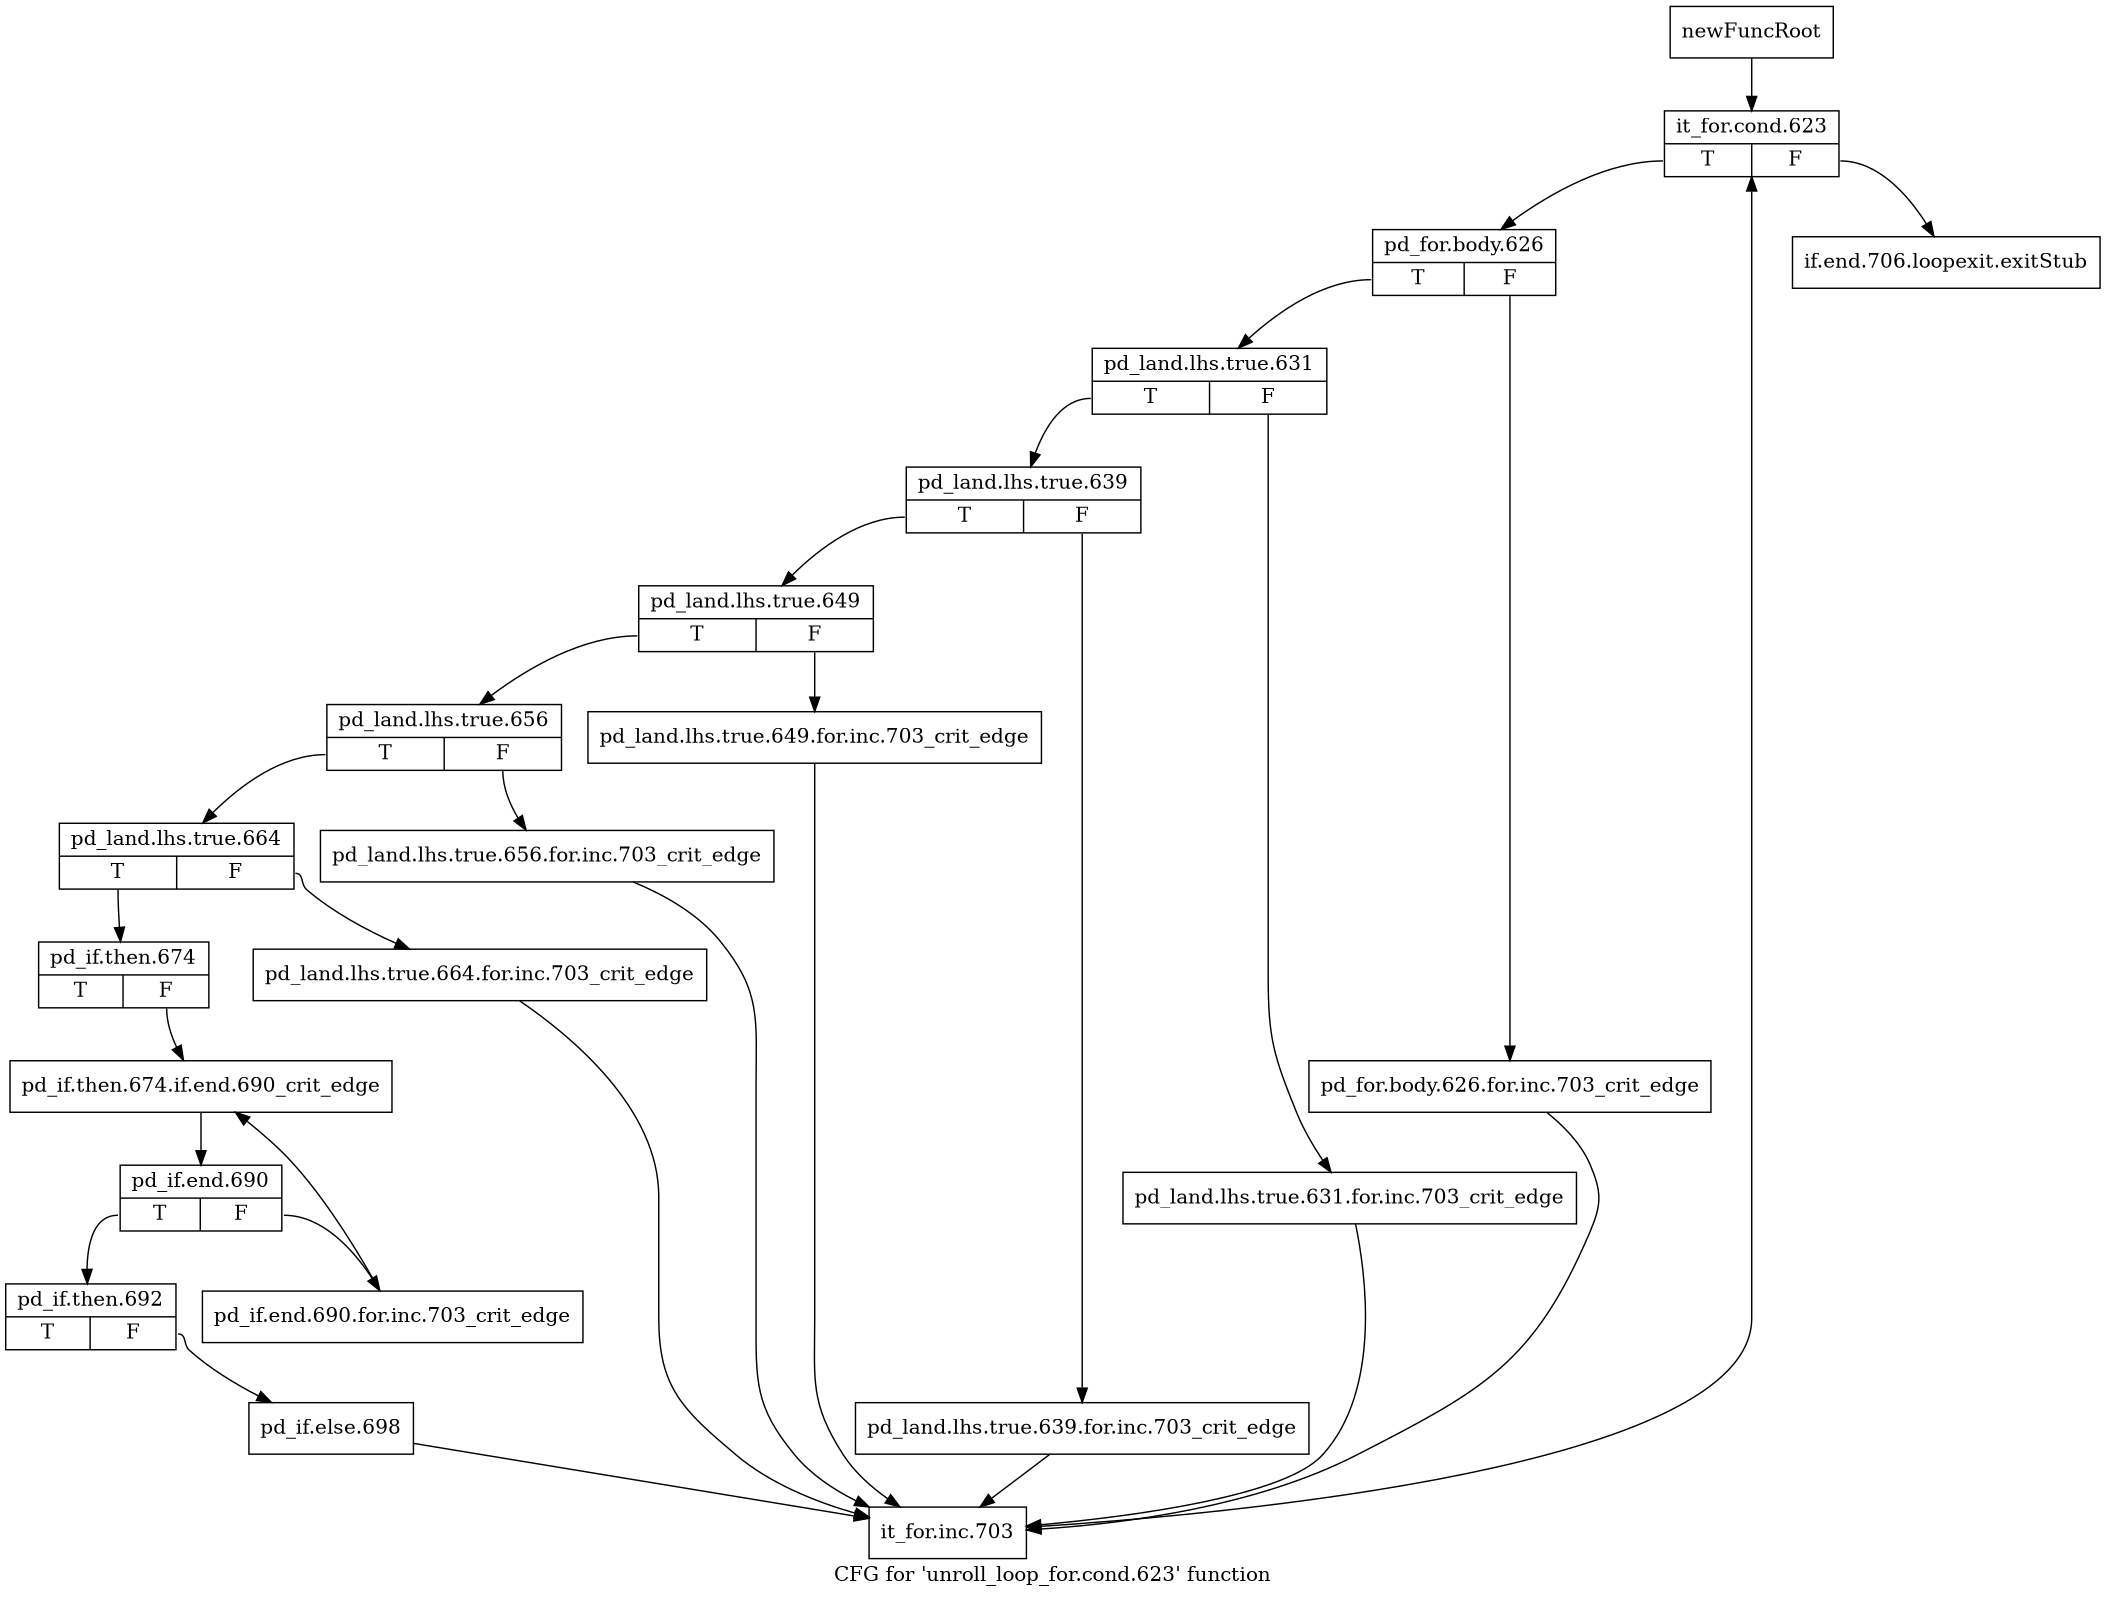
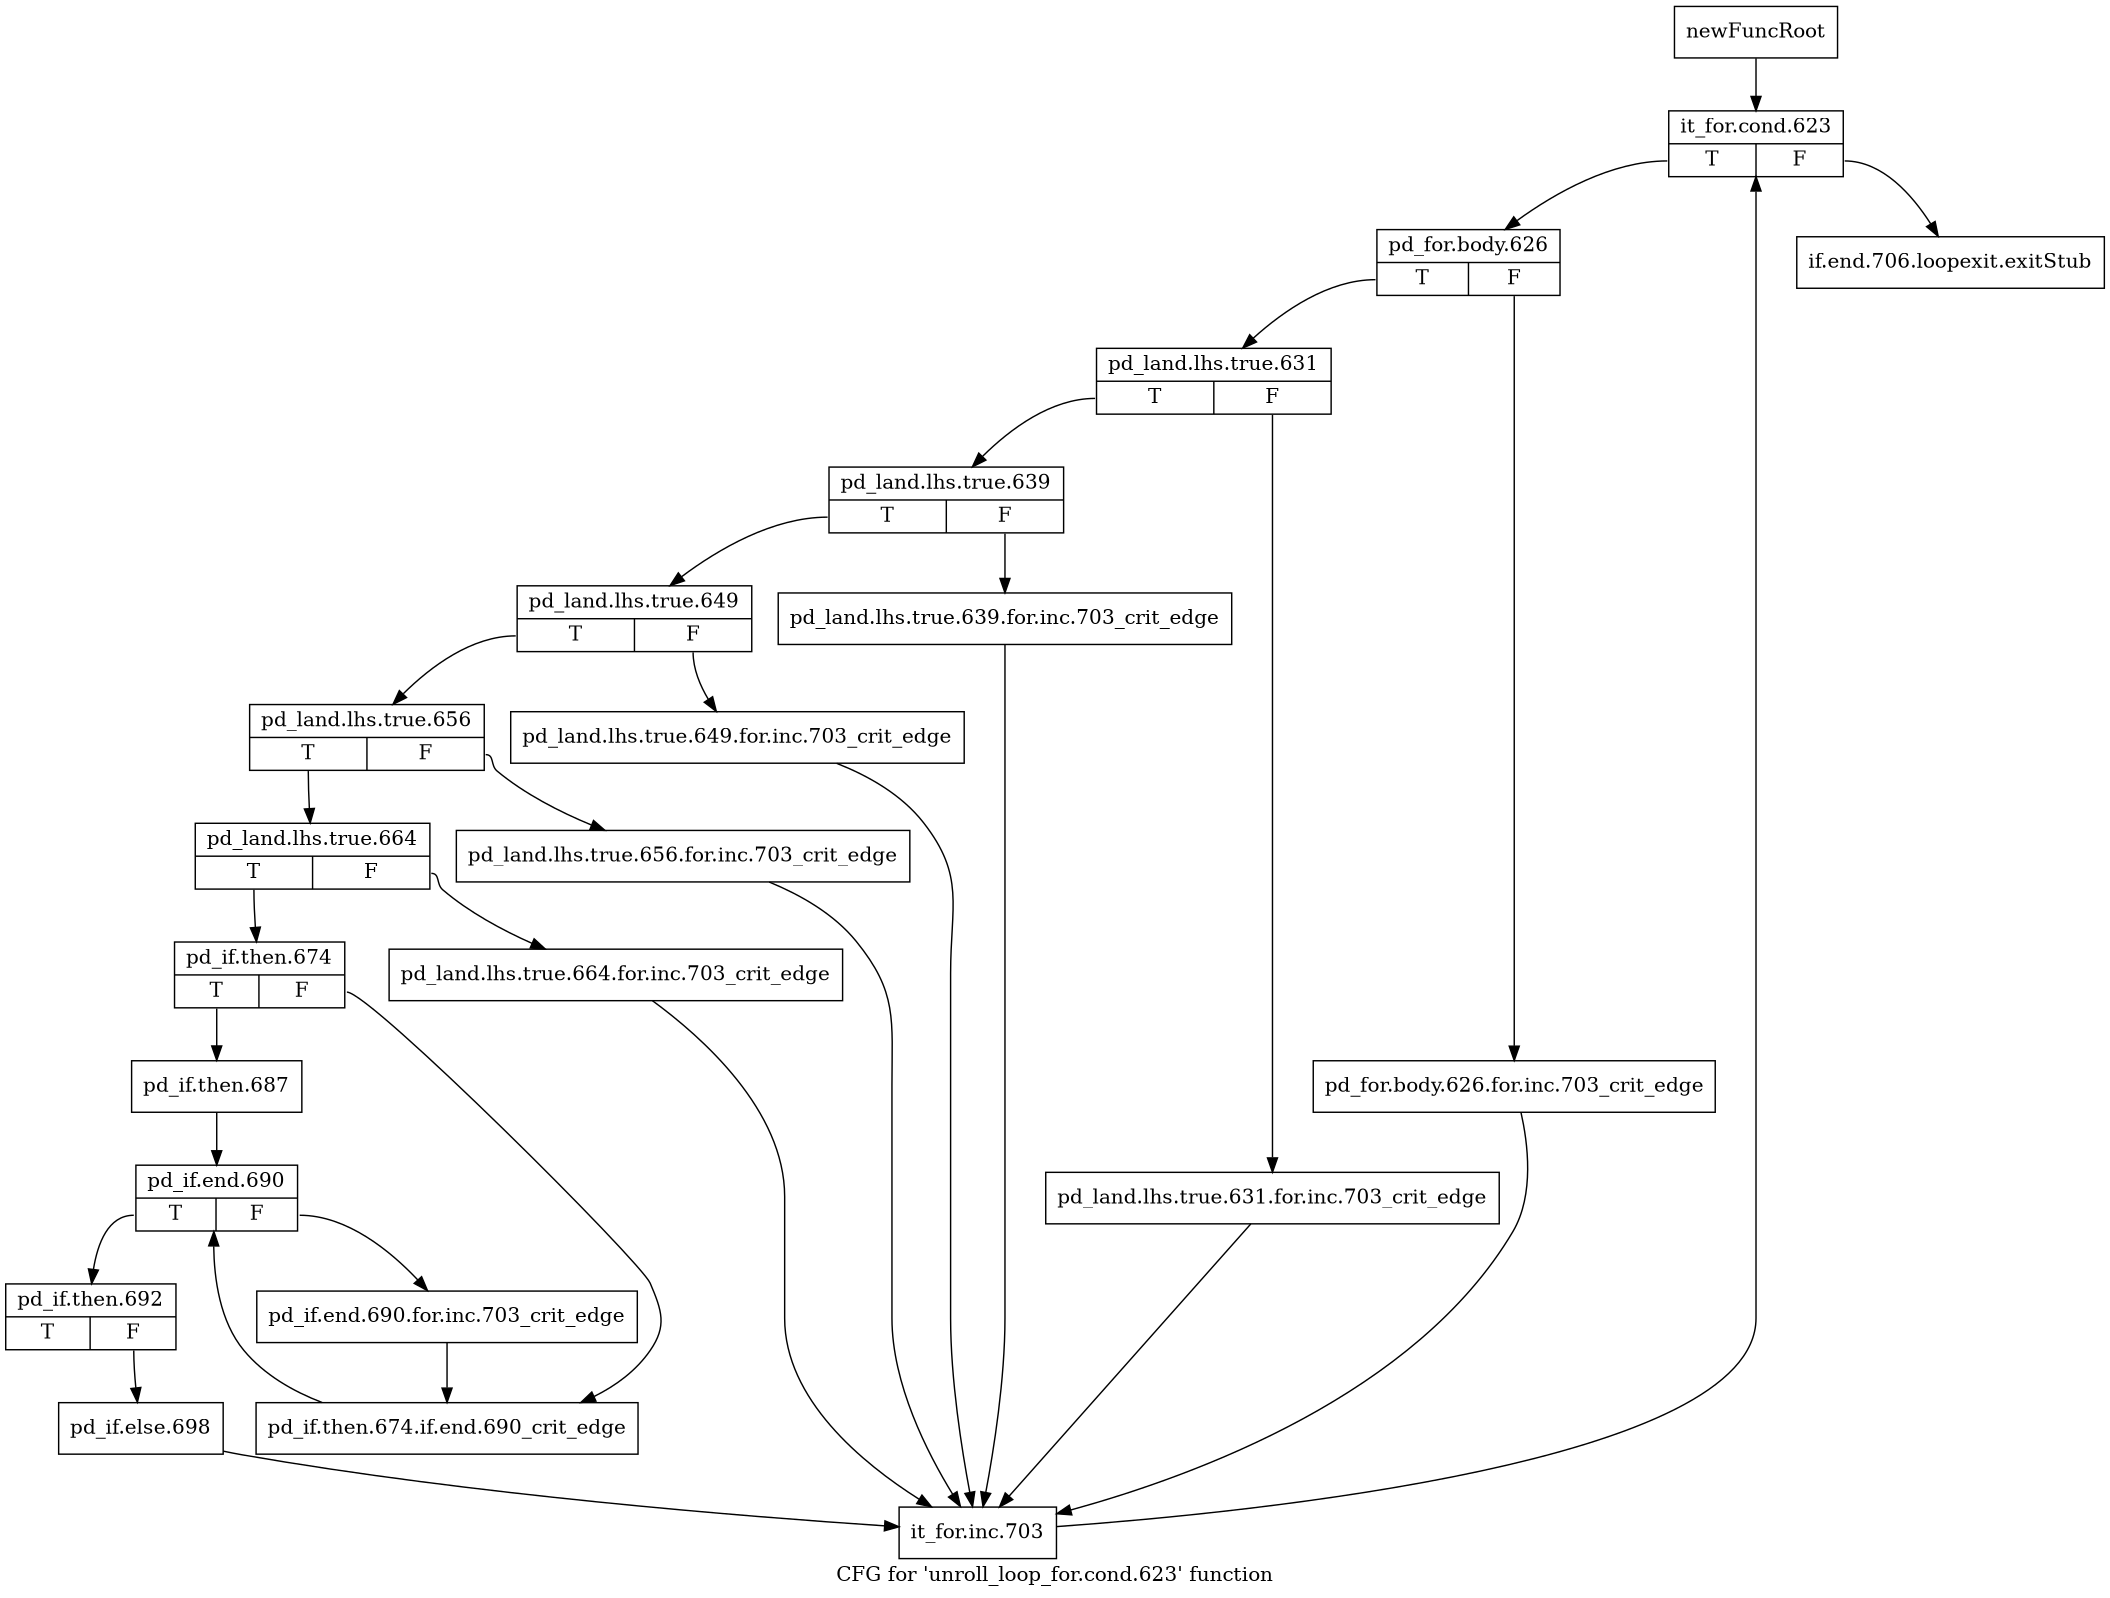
none -> (217, 1087)
